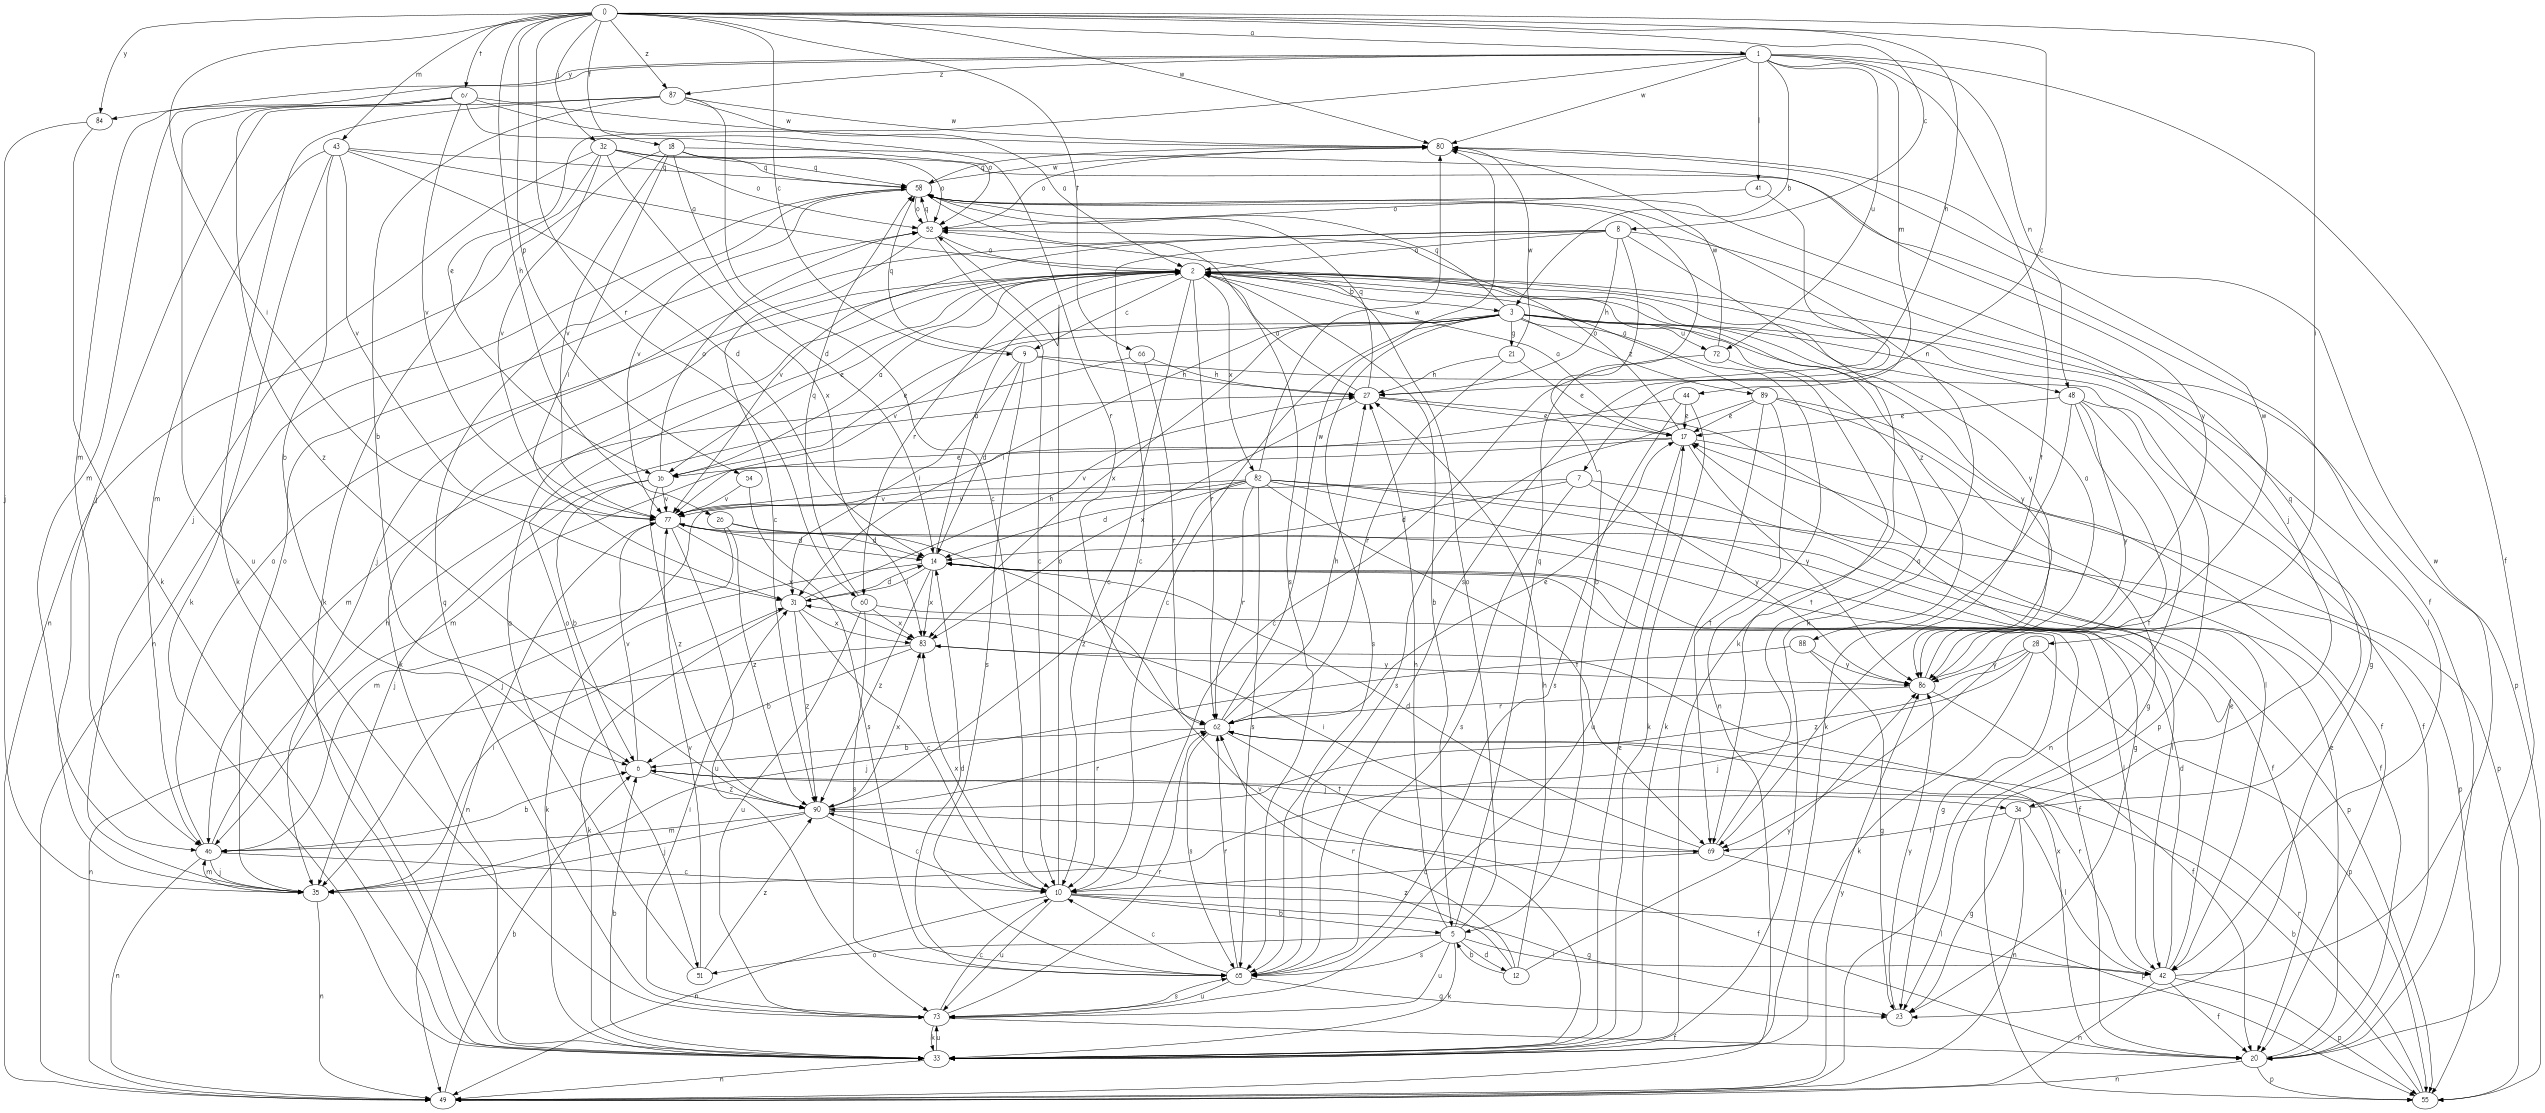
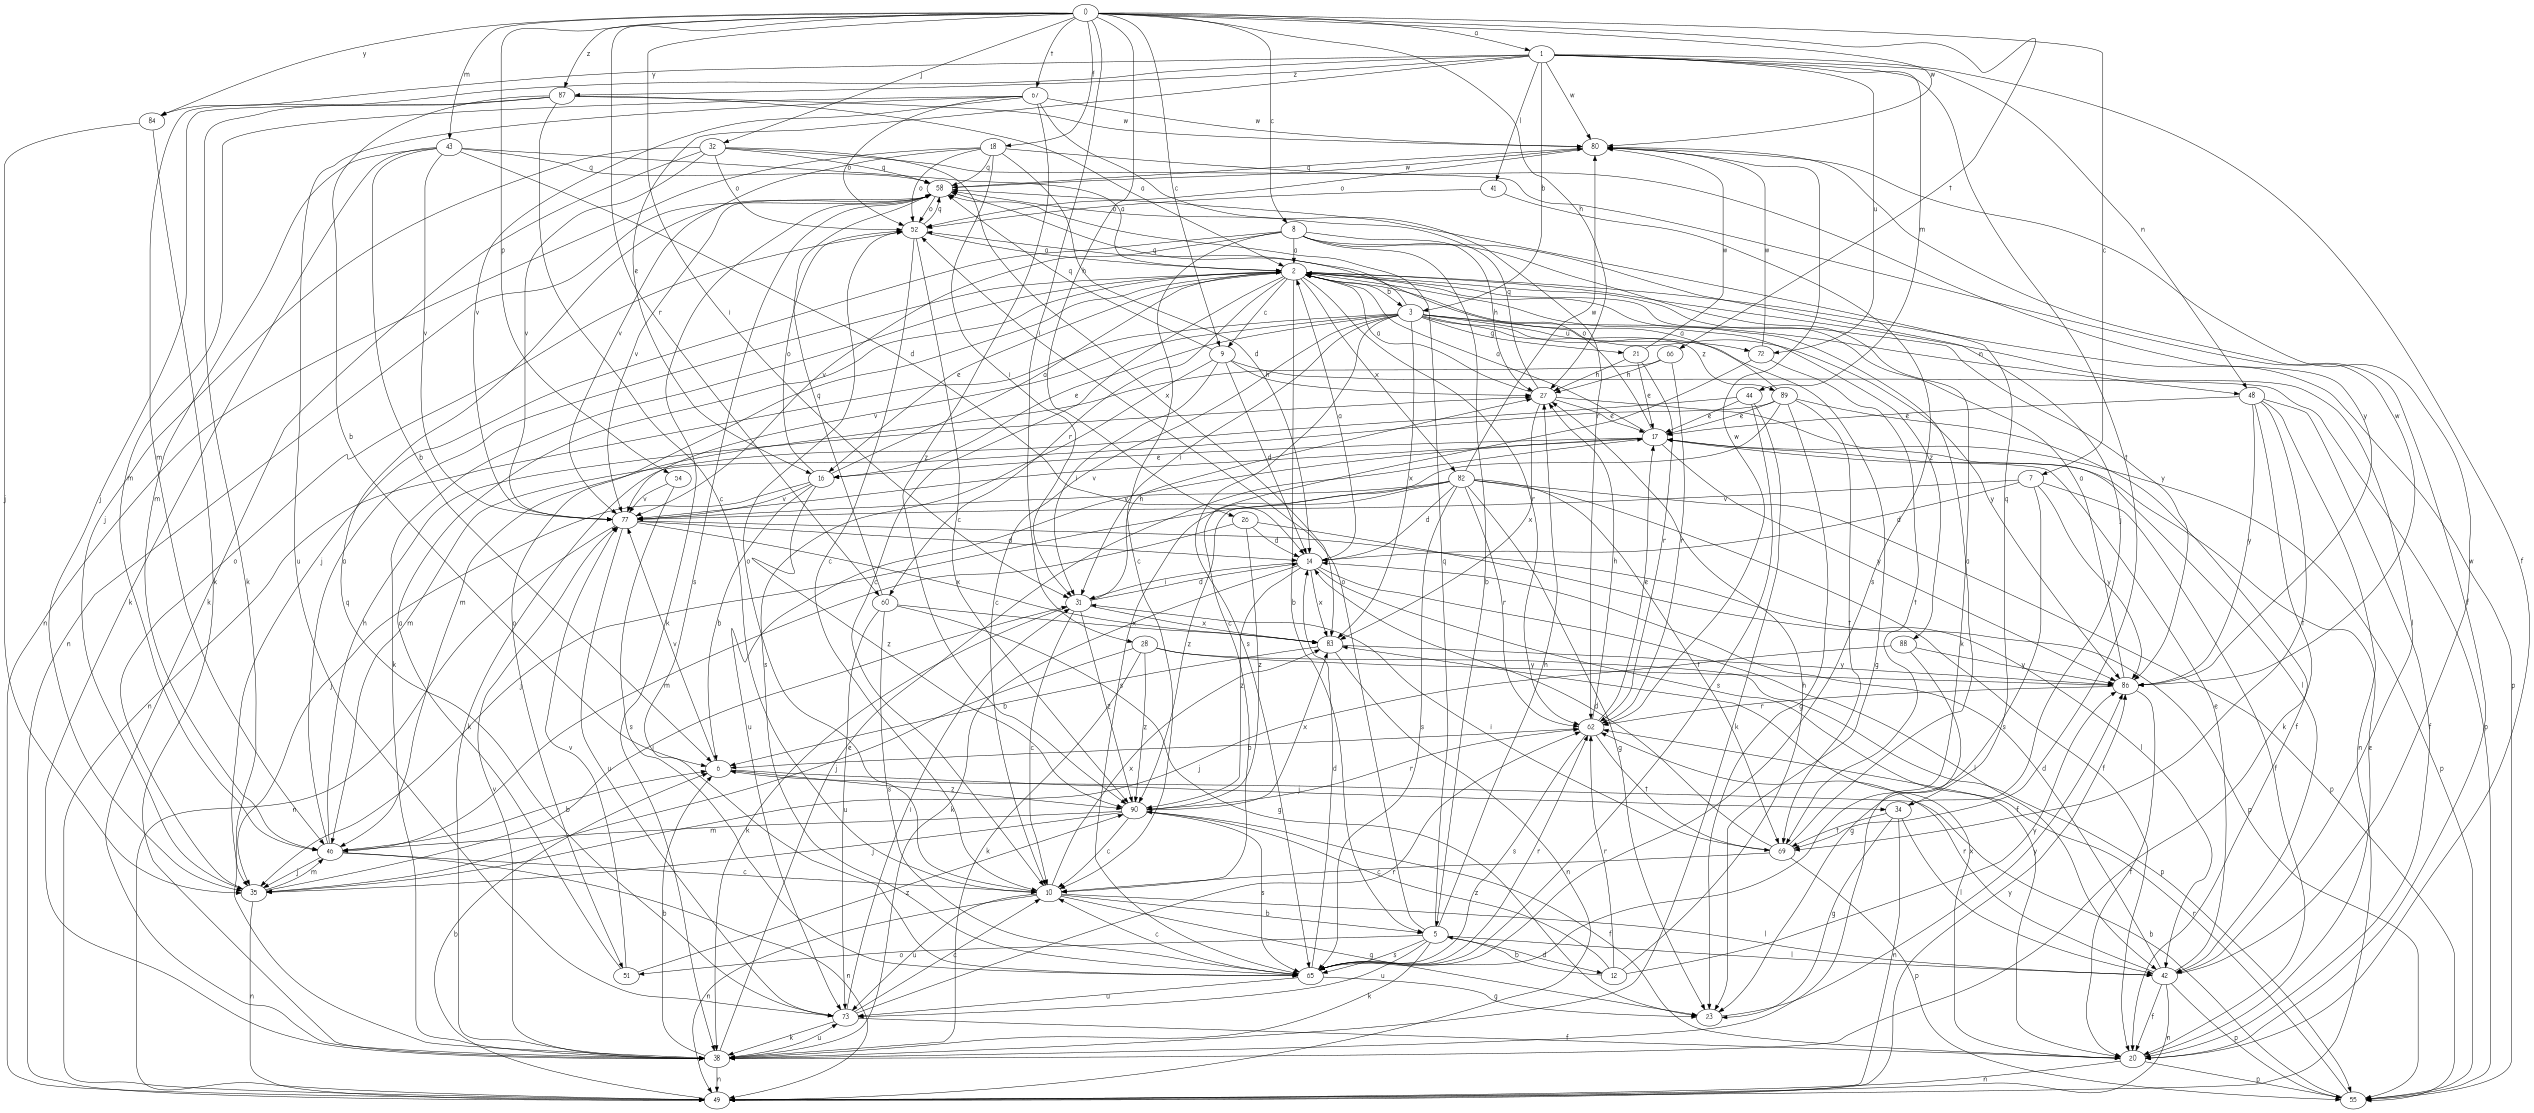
(1088, 1011) -> (1261, 856)
(937, 1059) -> (717, 1059)
